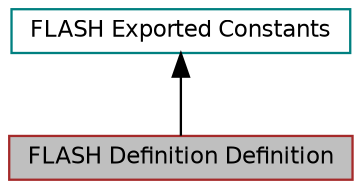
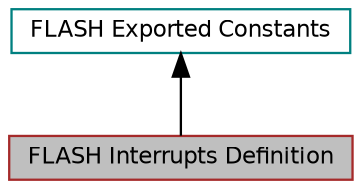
(181, 158) -> (181, 158)
